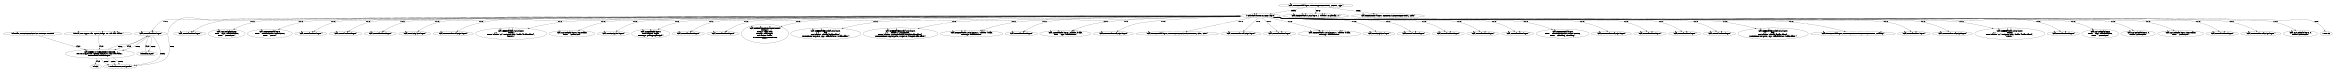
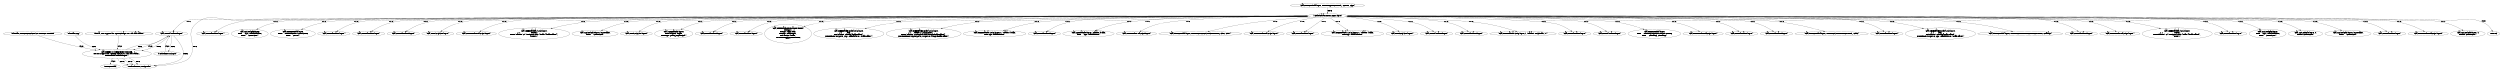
(1316, 10) -> (1432, 19)
(1351, 11) -> (1586, 18)
(2317, 21) -> (2484, 21)
none -> (74, 34)
(147, 54) -> (167, 54)
(96, 67) -> (110, 67)
